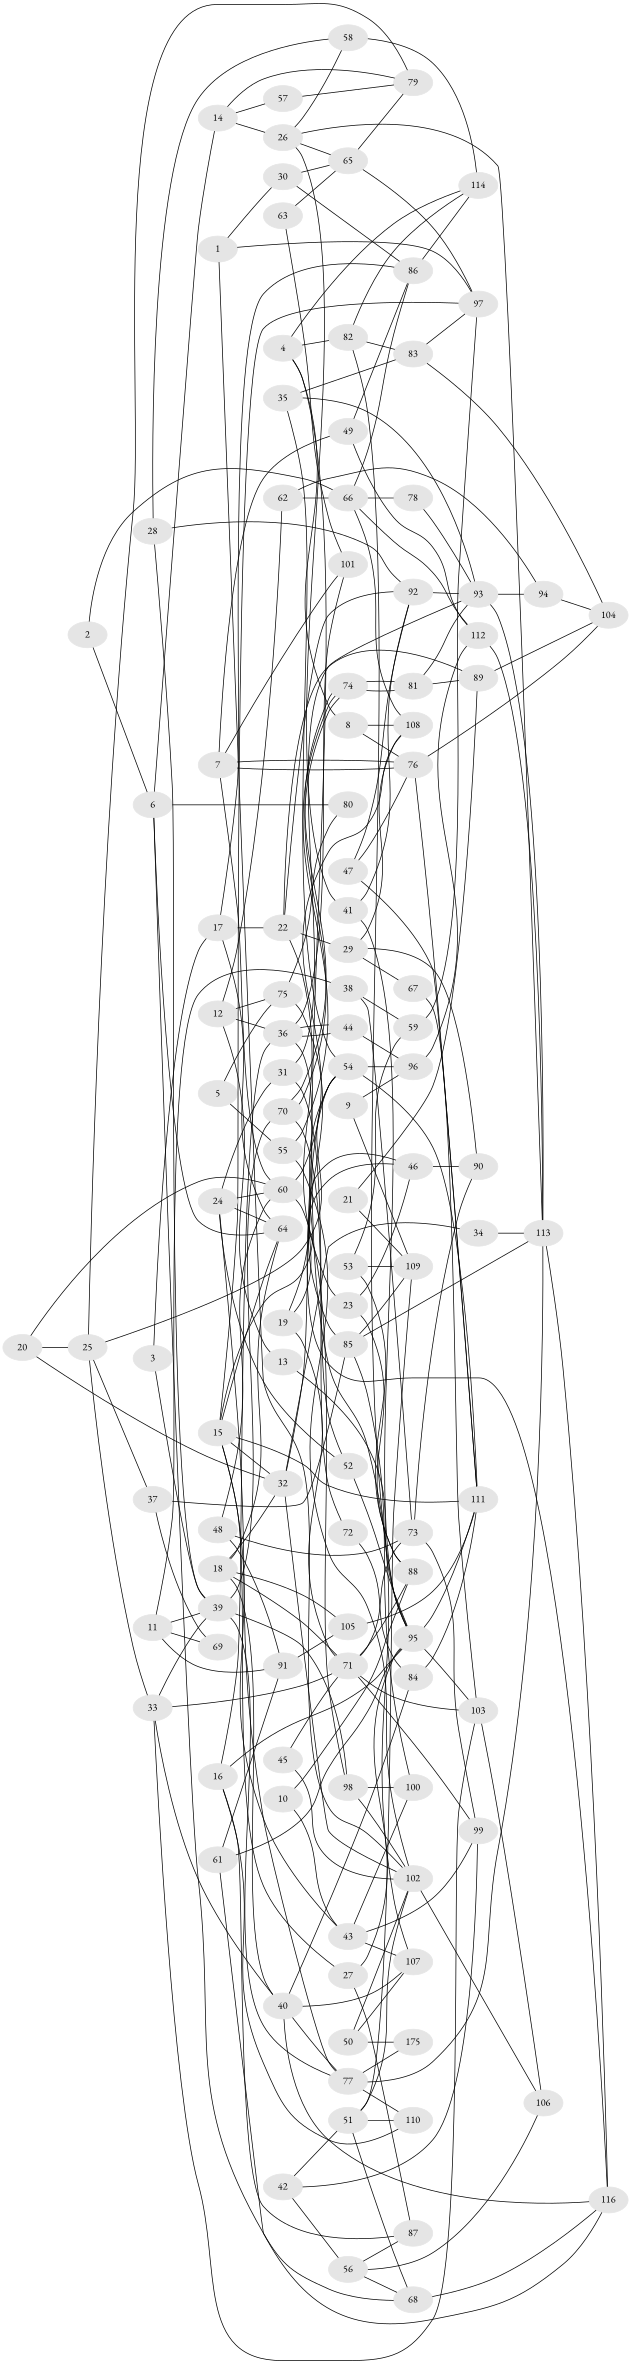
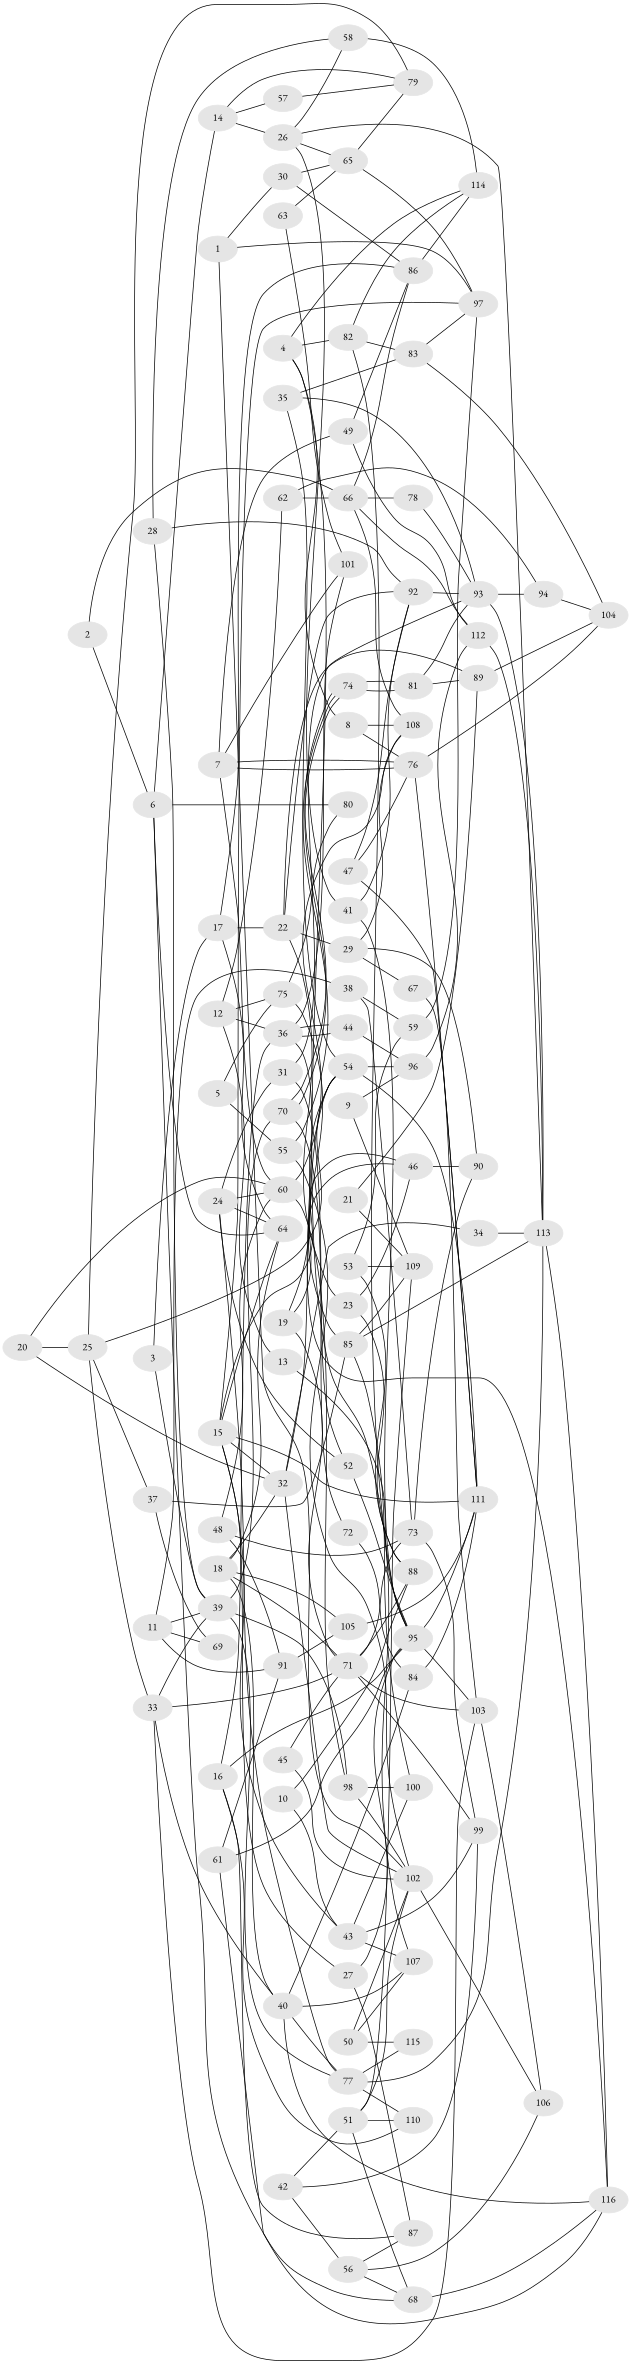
(413, 2042) -> (413, 2042)
